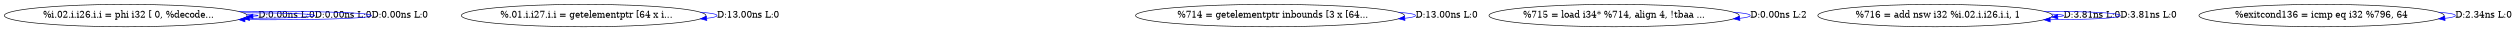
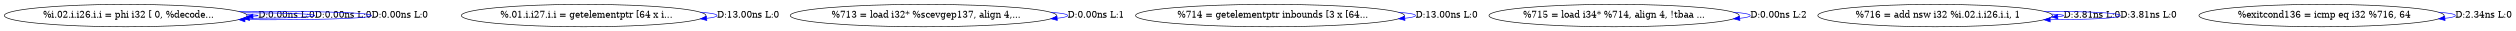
none -> (923, 16)
(2322, 16) -> (2322, 16)
